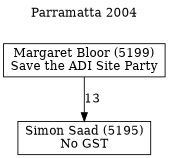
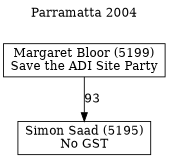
(93, 99) -> (93, 99)
